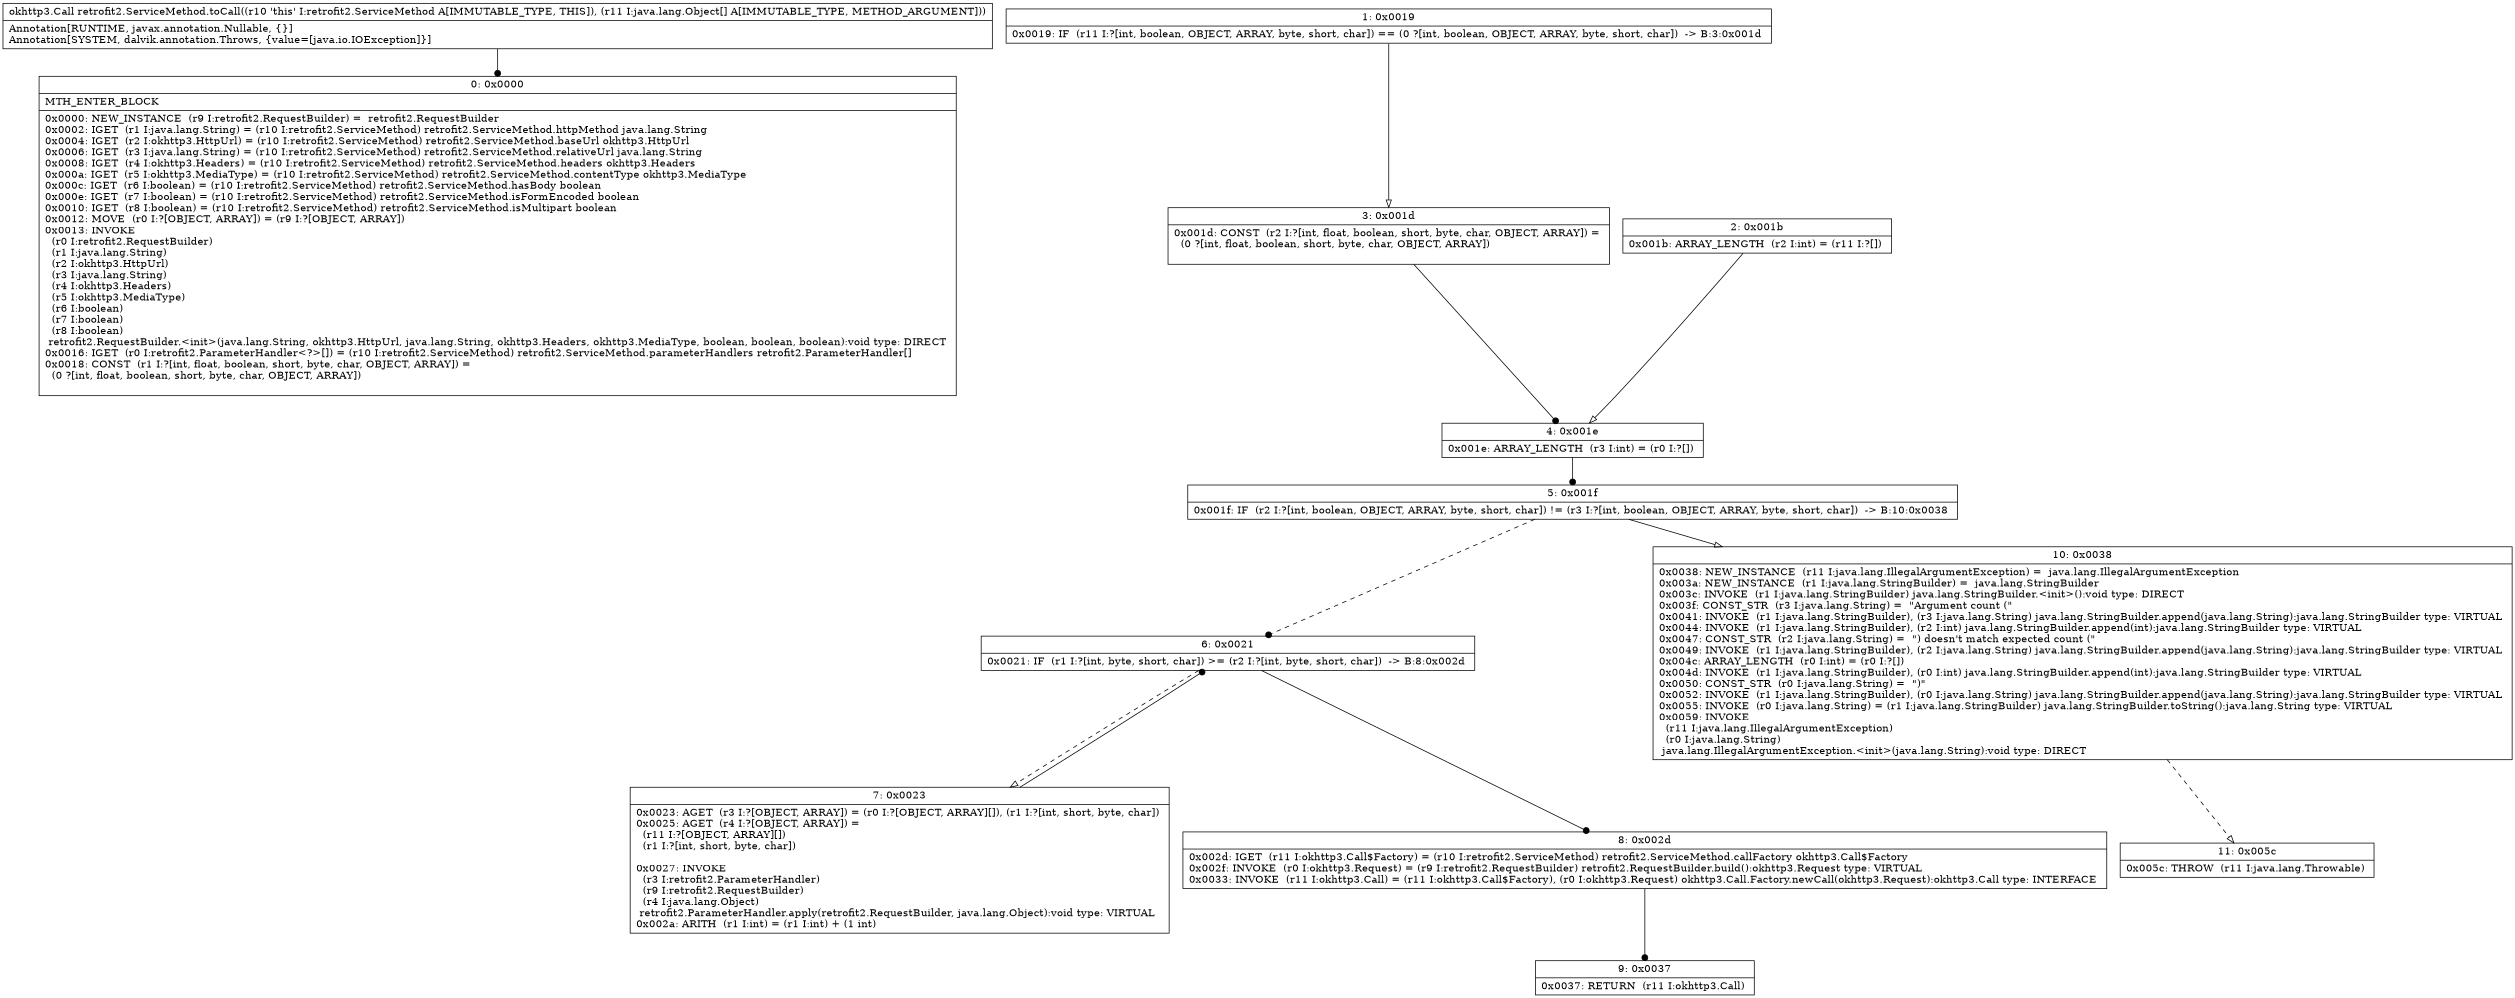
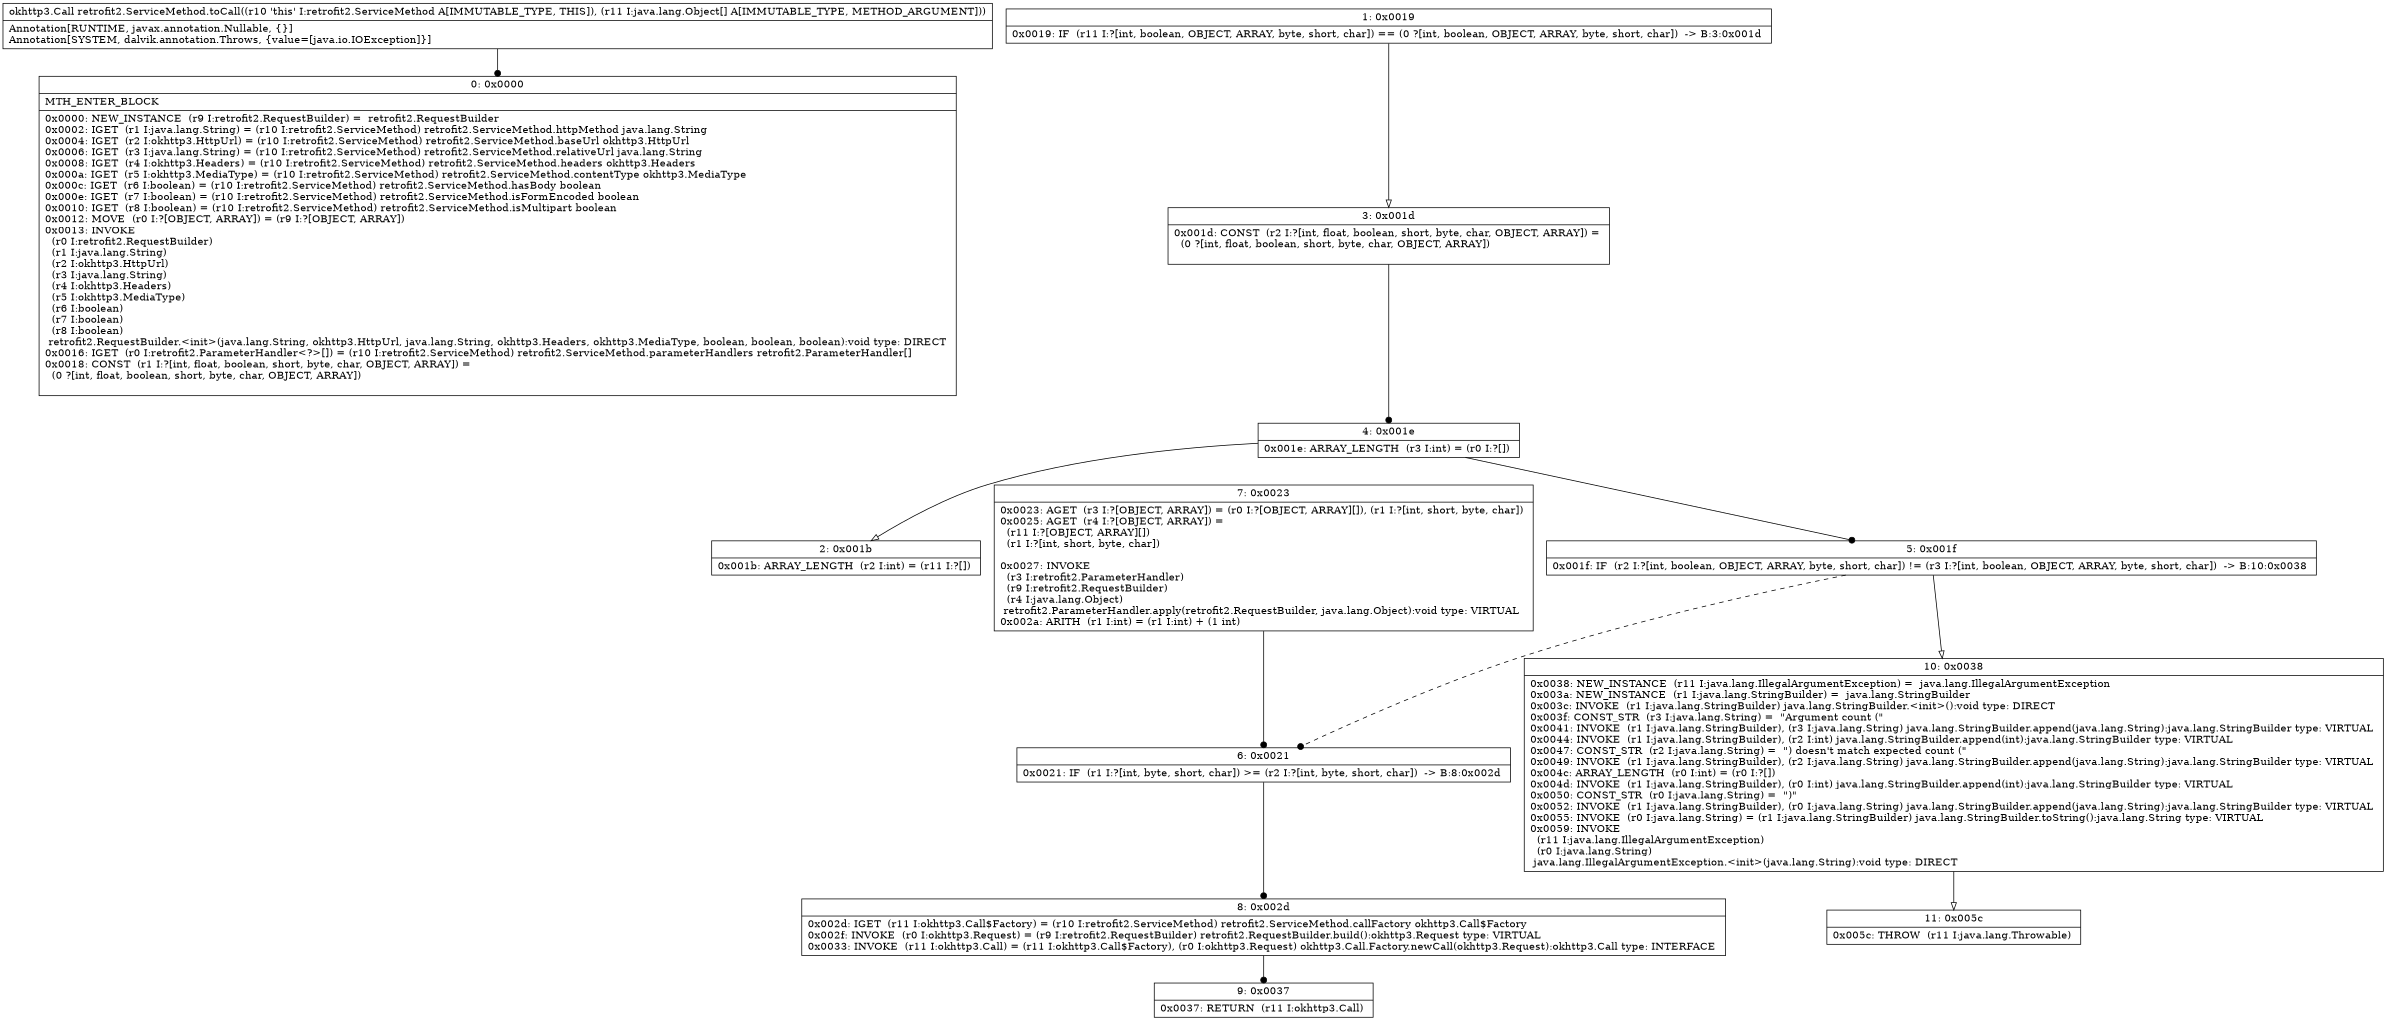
(1670, 337) -> (1061, 467)
(1108, 726) -> none
(2198, 798) -> (1954, 887)
